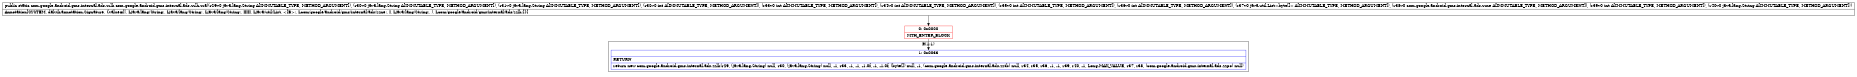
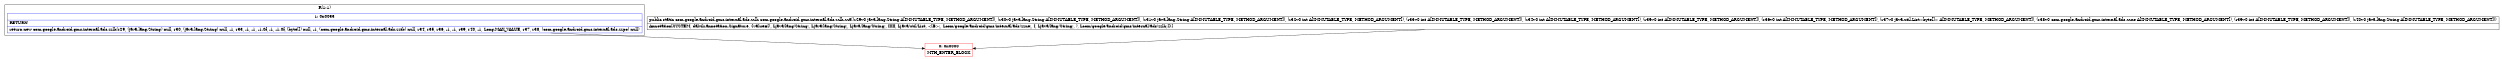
(928, 43) -> (736, 41)
